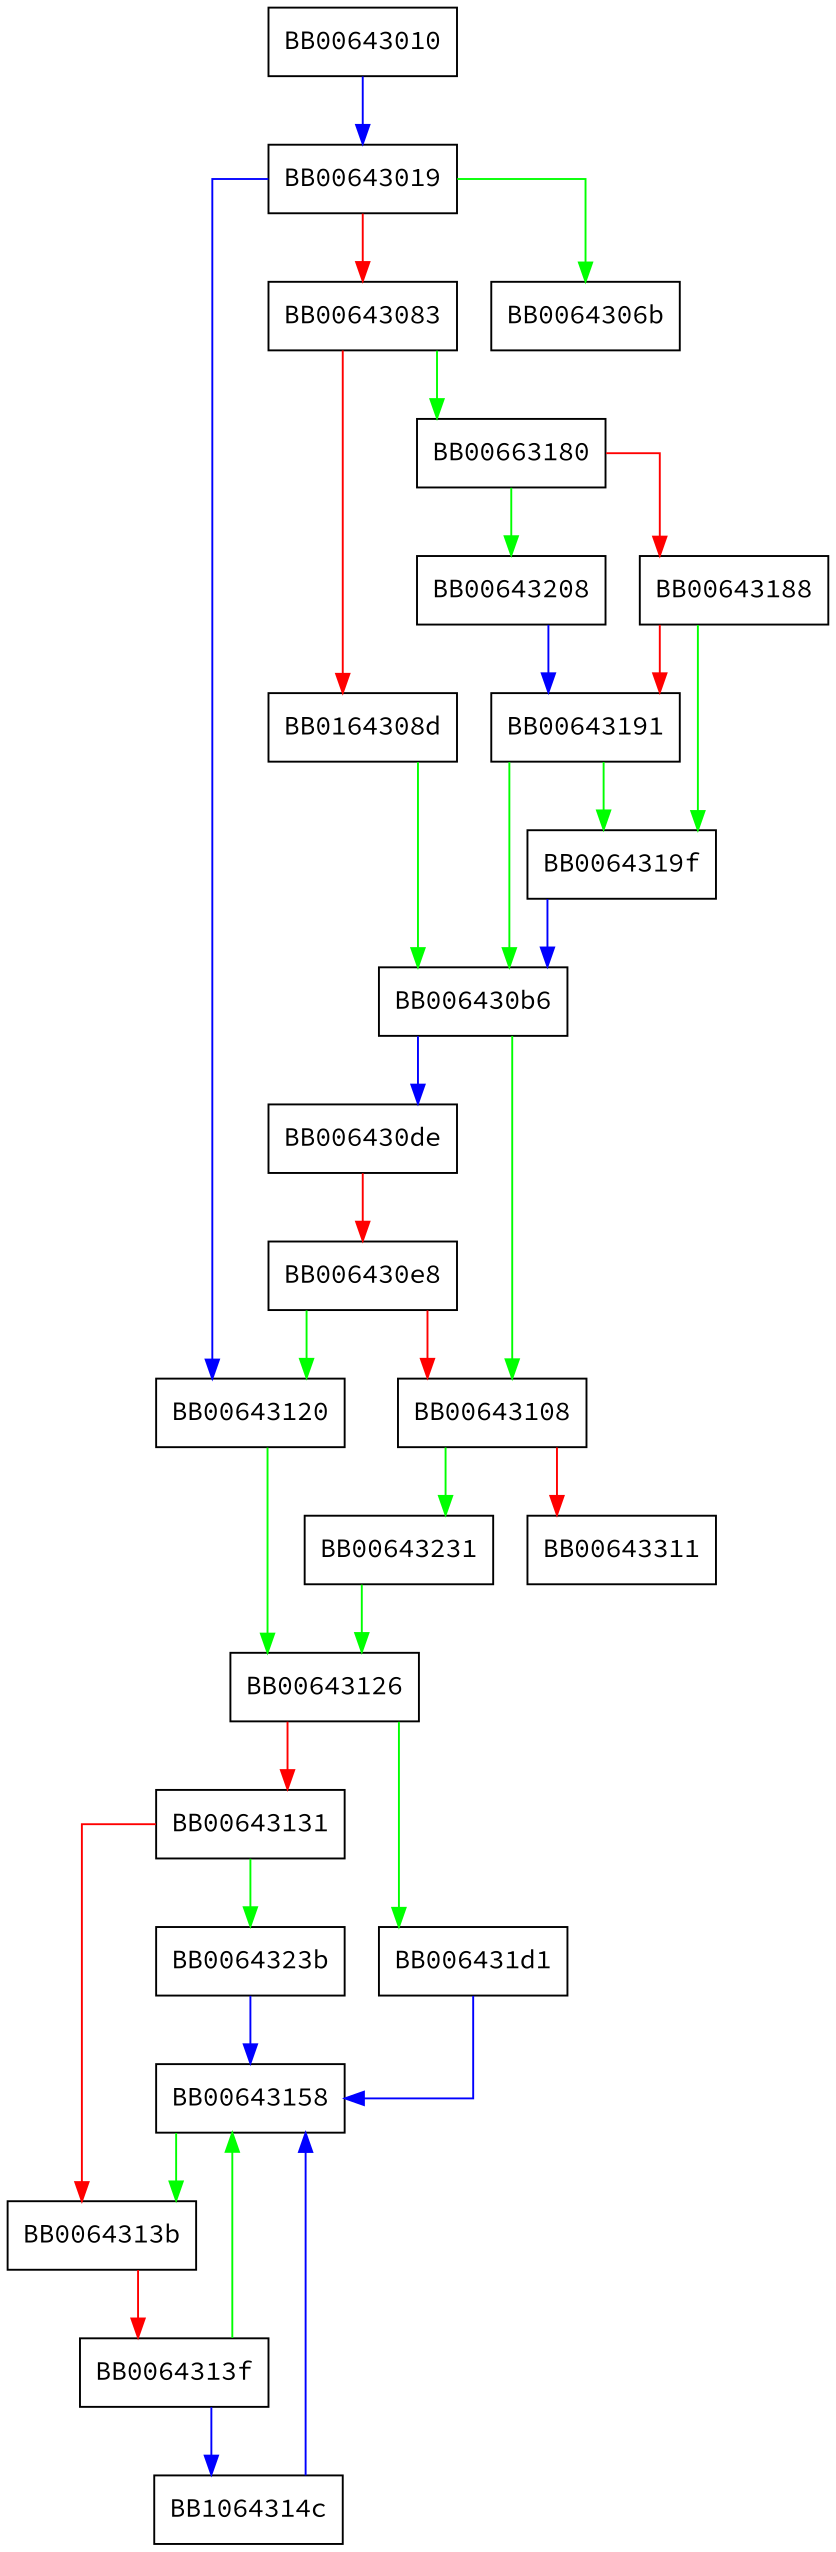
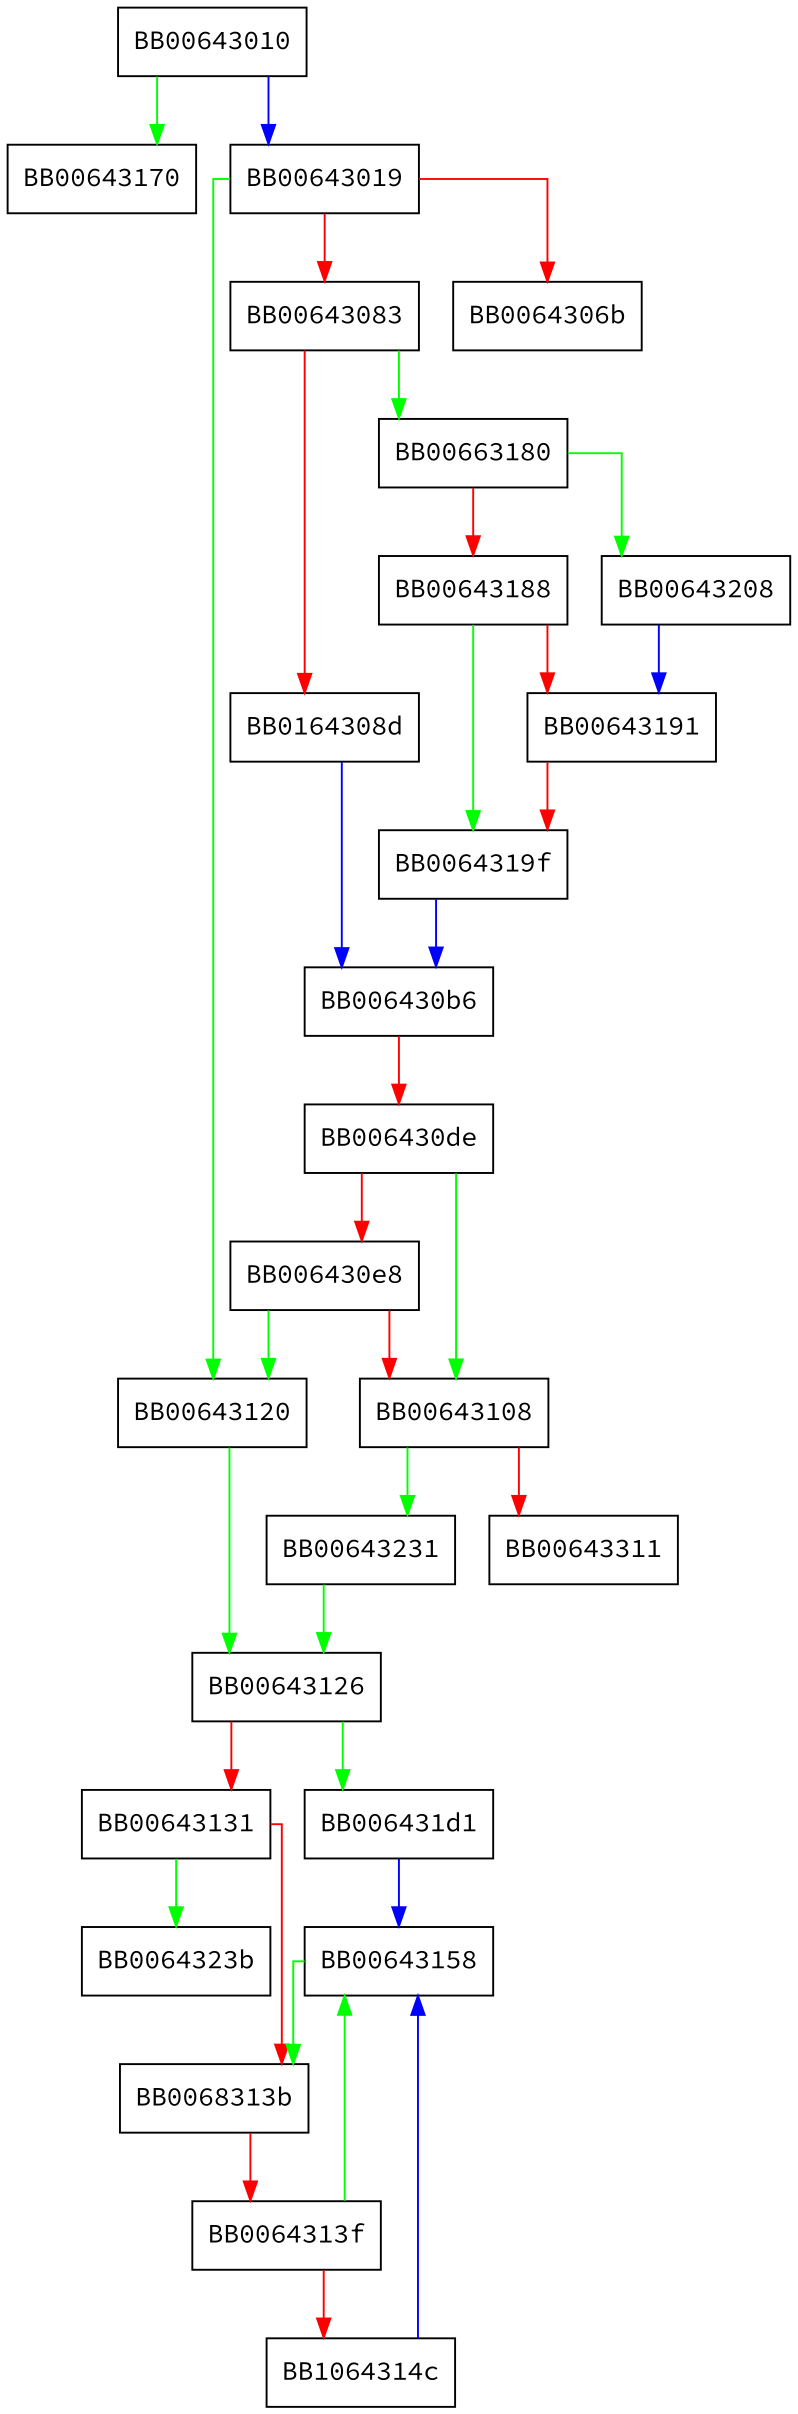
none -> (102, 179)
(563, 179) -> (525, 179)
(212, 741) -> (213, 761)
(604, 786) -> (547, 786)
(418, 855) -> (342, 855)
(509, 855) -> none
(418, 1060) -> (399, 1060)
(512, 1198) -> (456, 1266)
(250, 2020) -> none
(102, 2235) -> (214, 2098)
(211, 2431) -> (324, 2294)
